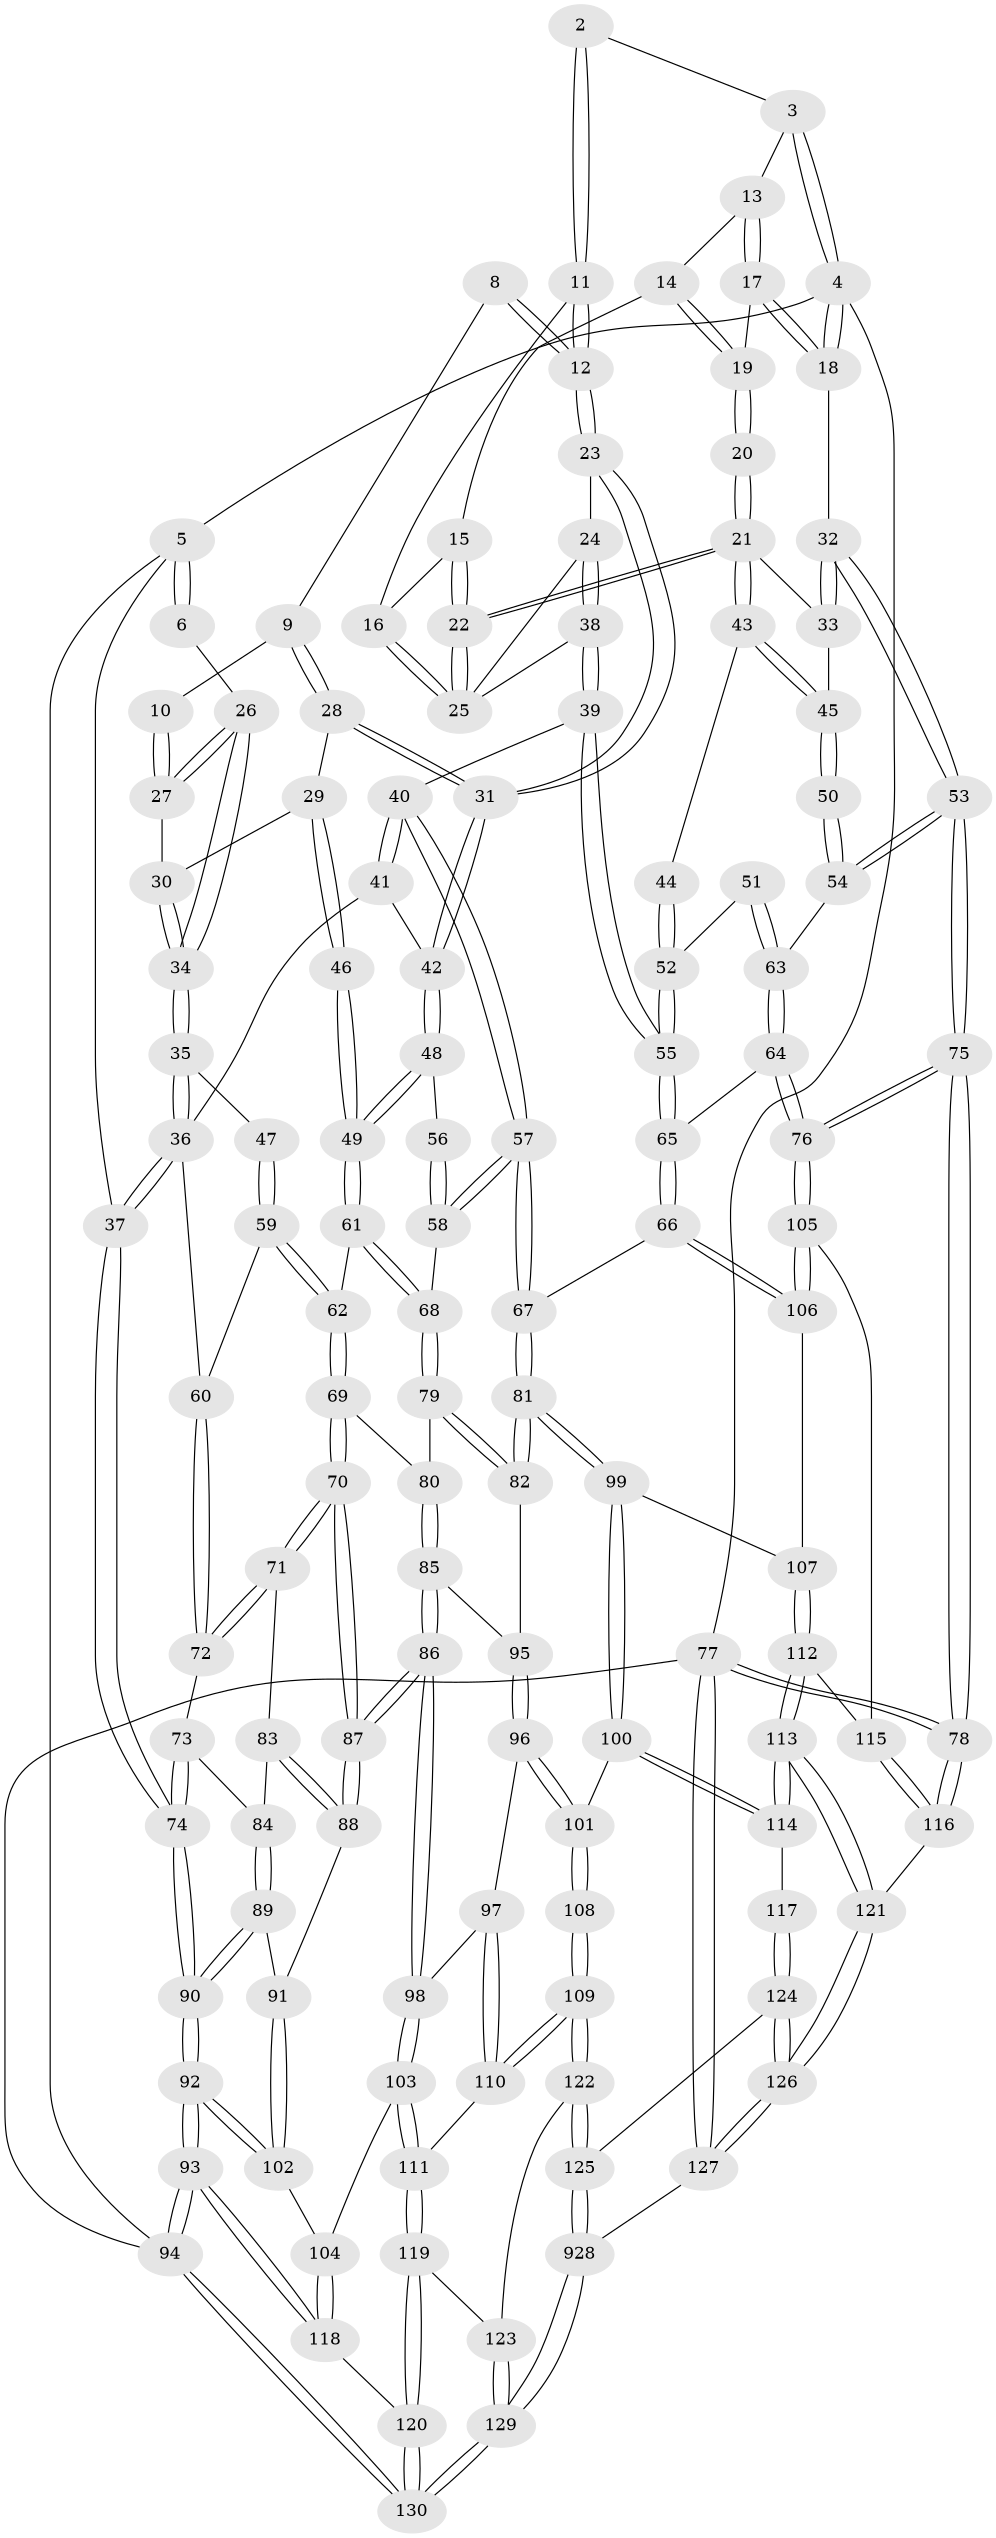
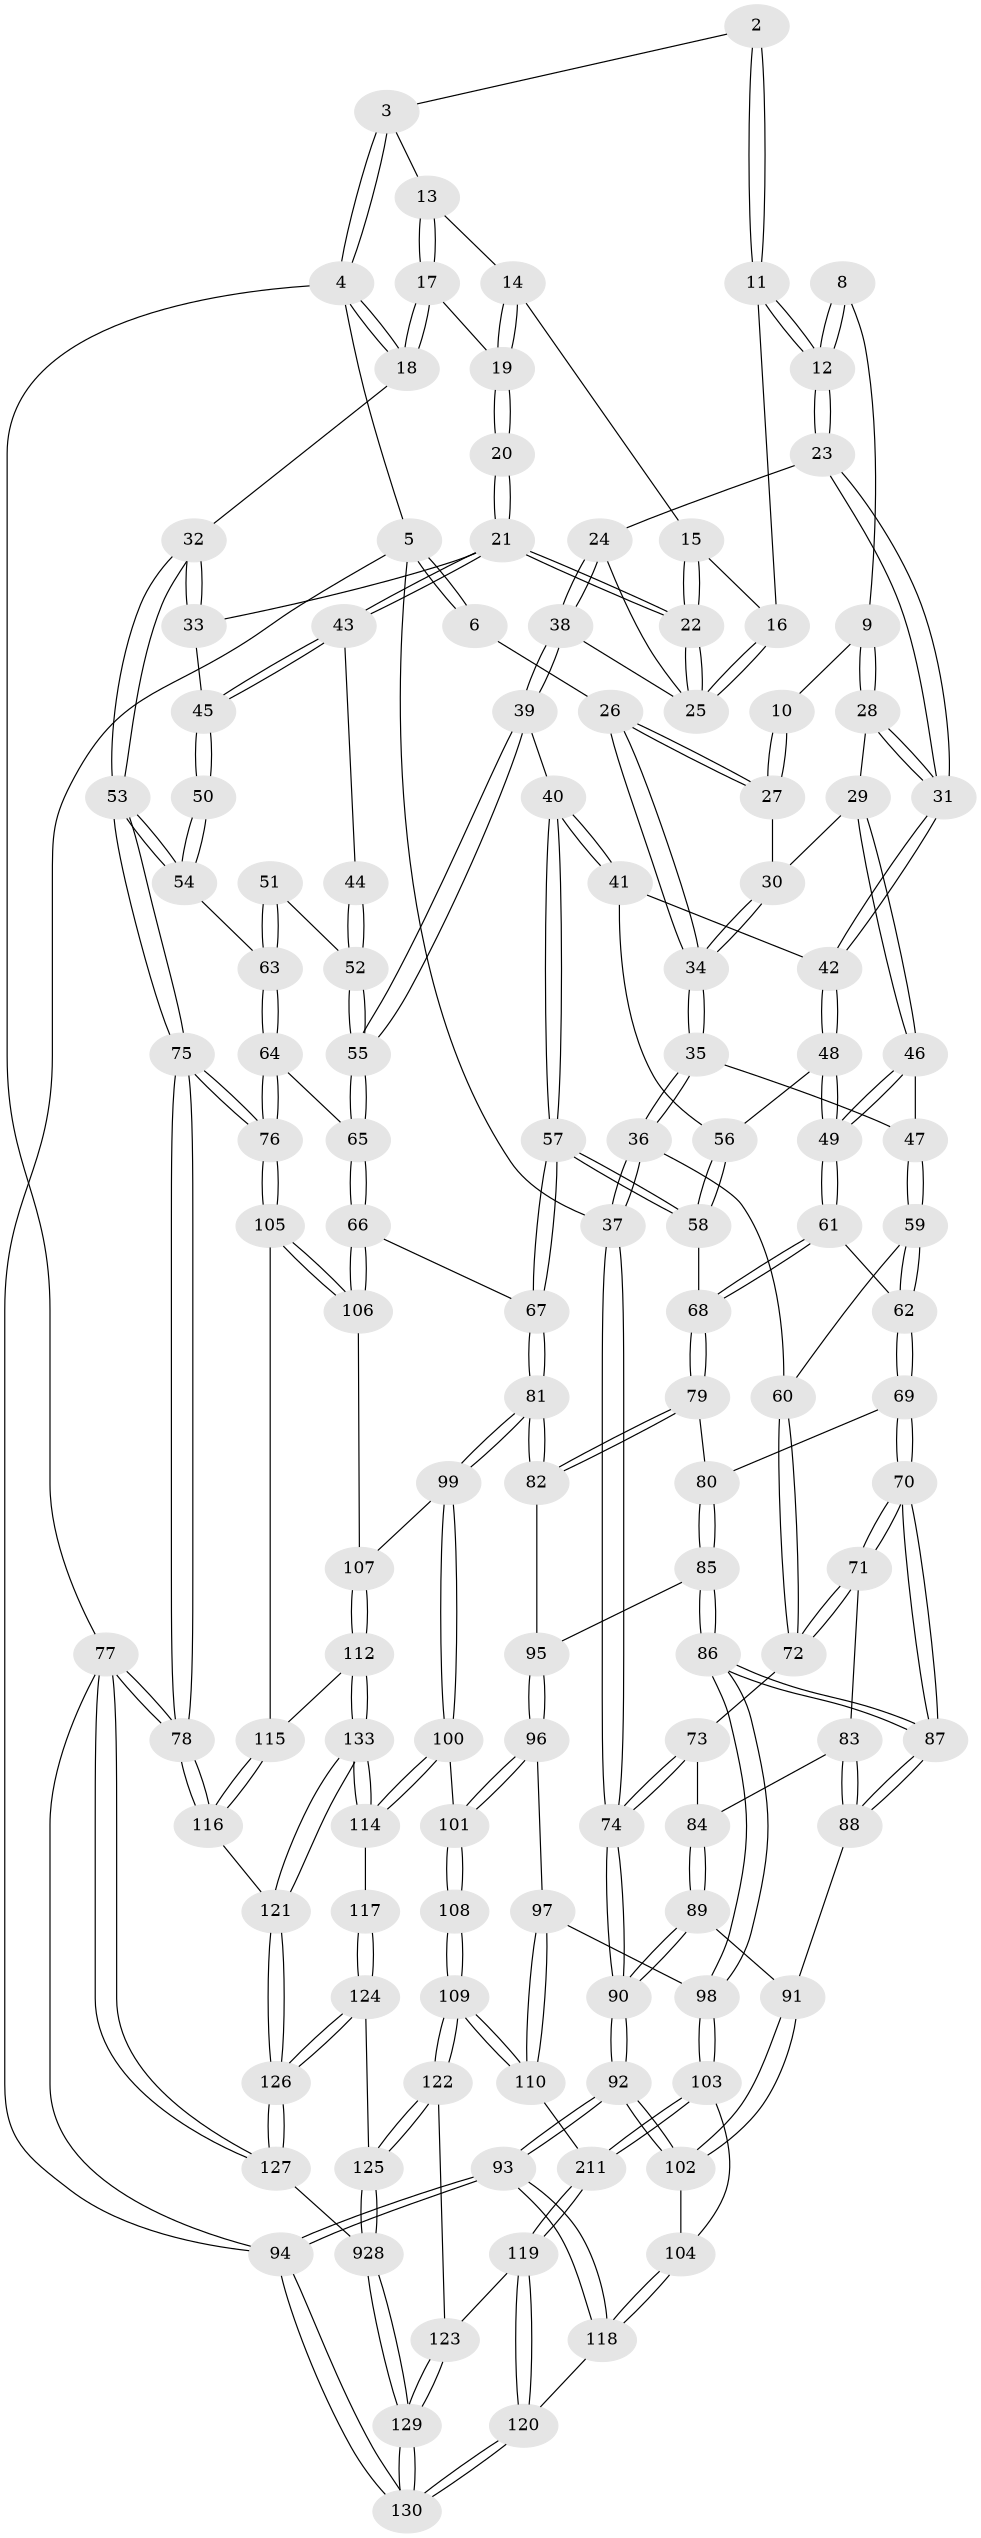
(263, 999) -> (634, 1026)
none -> (915, 1098)
(782, 1740) -> (359, 1740)
(414, 2169) -> (592, 2169)
